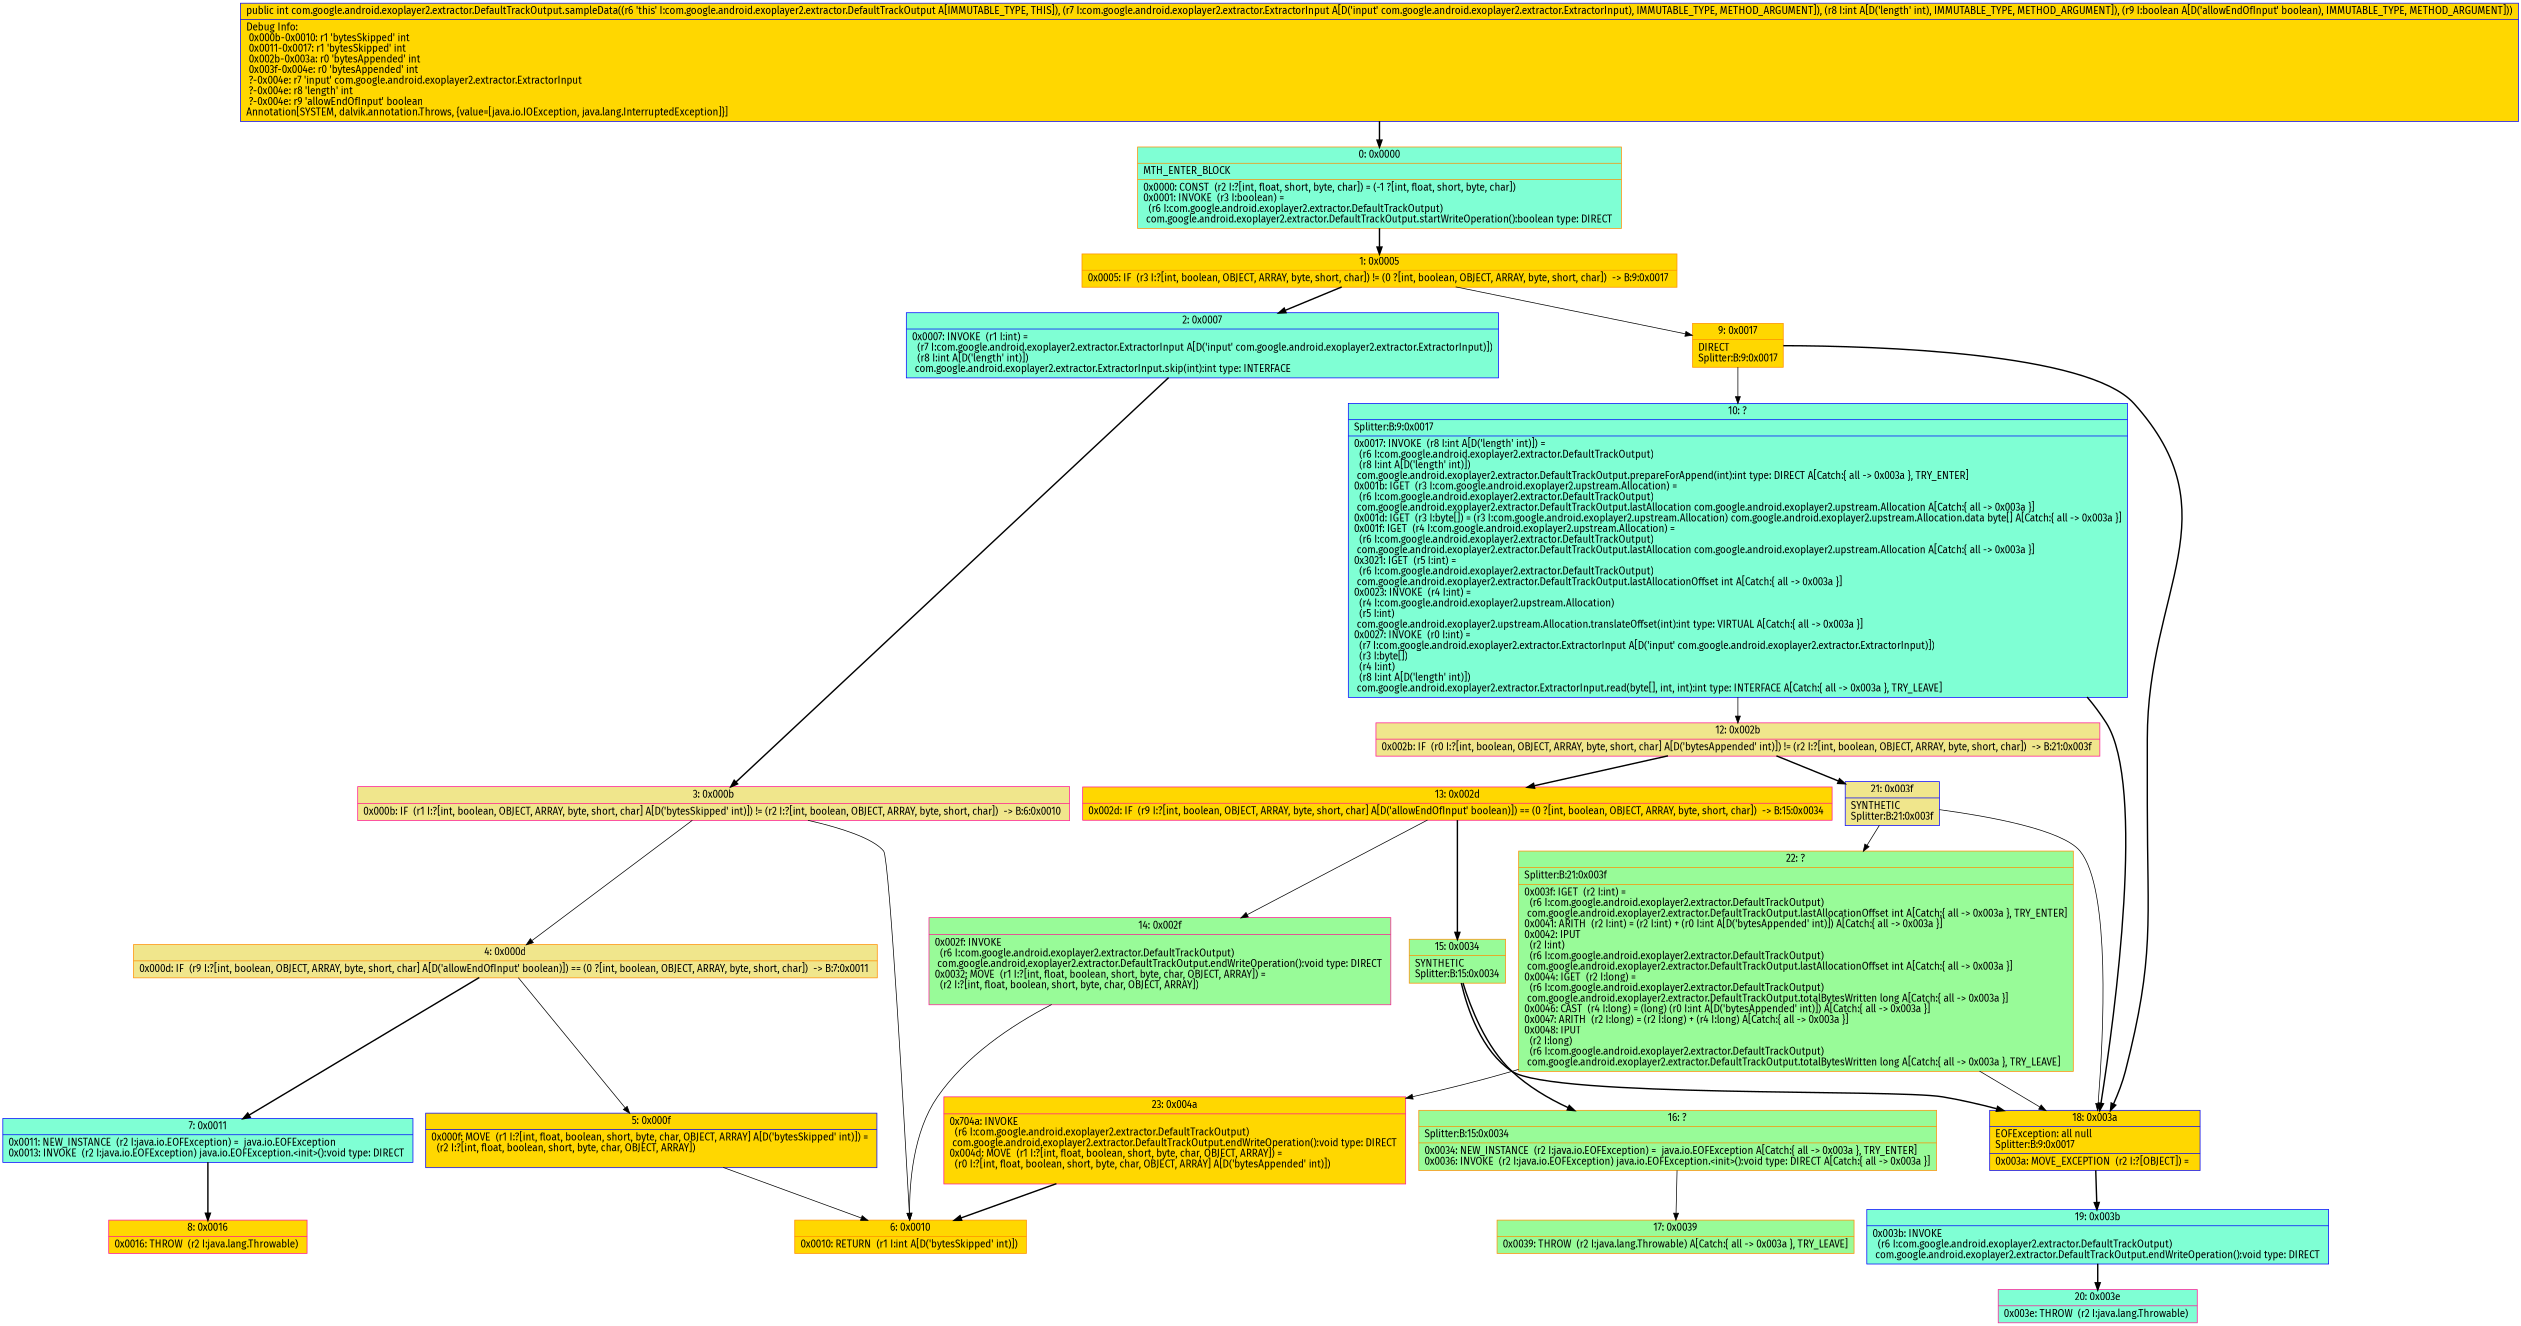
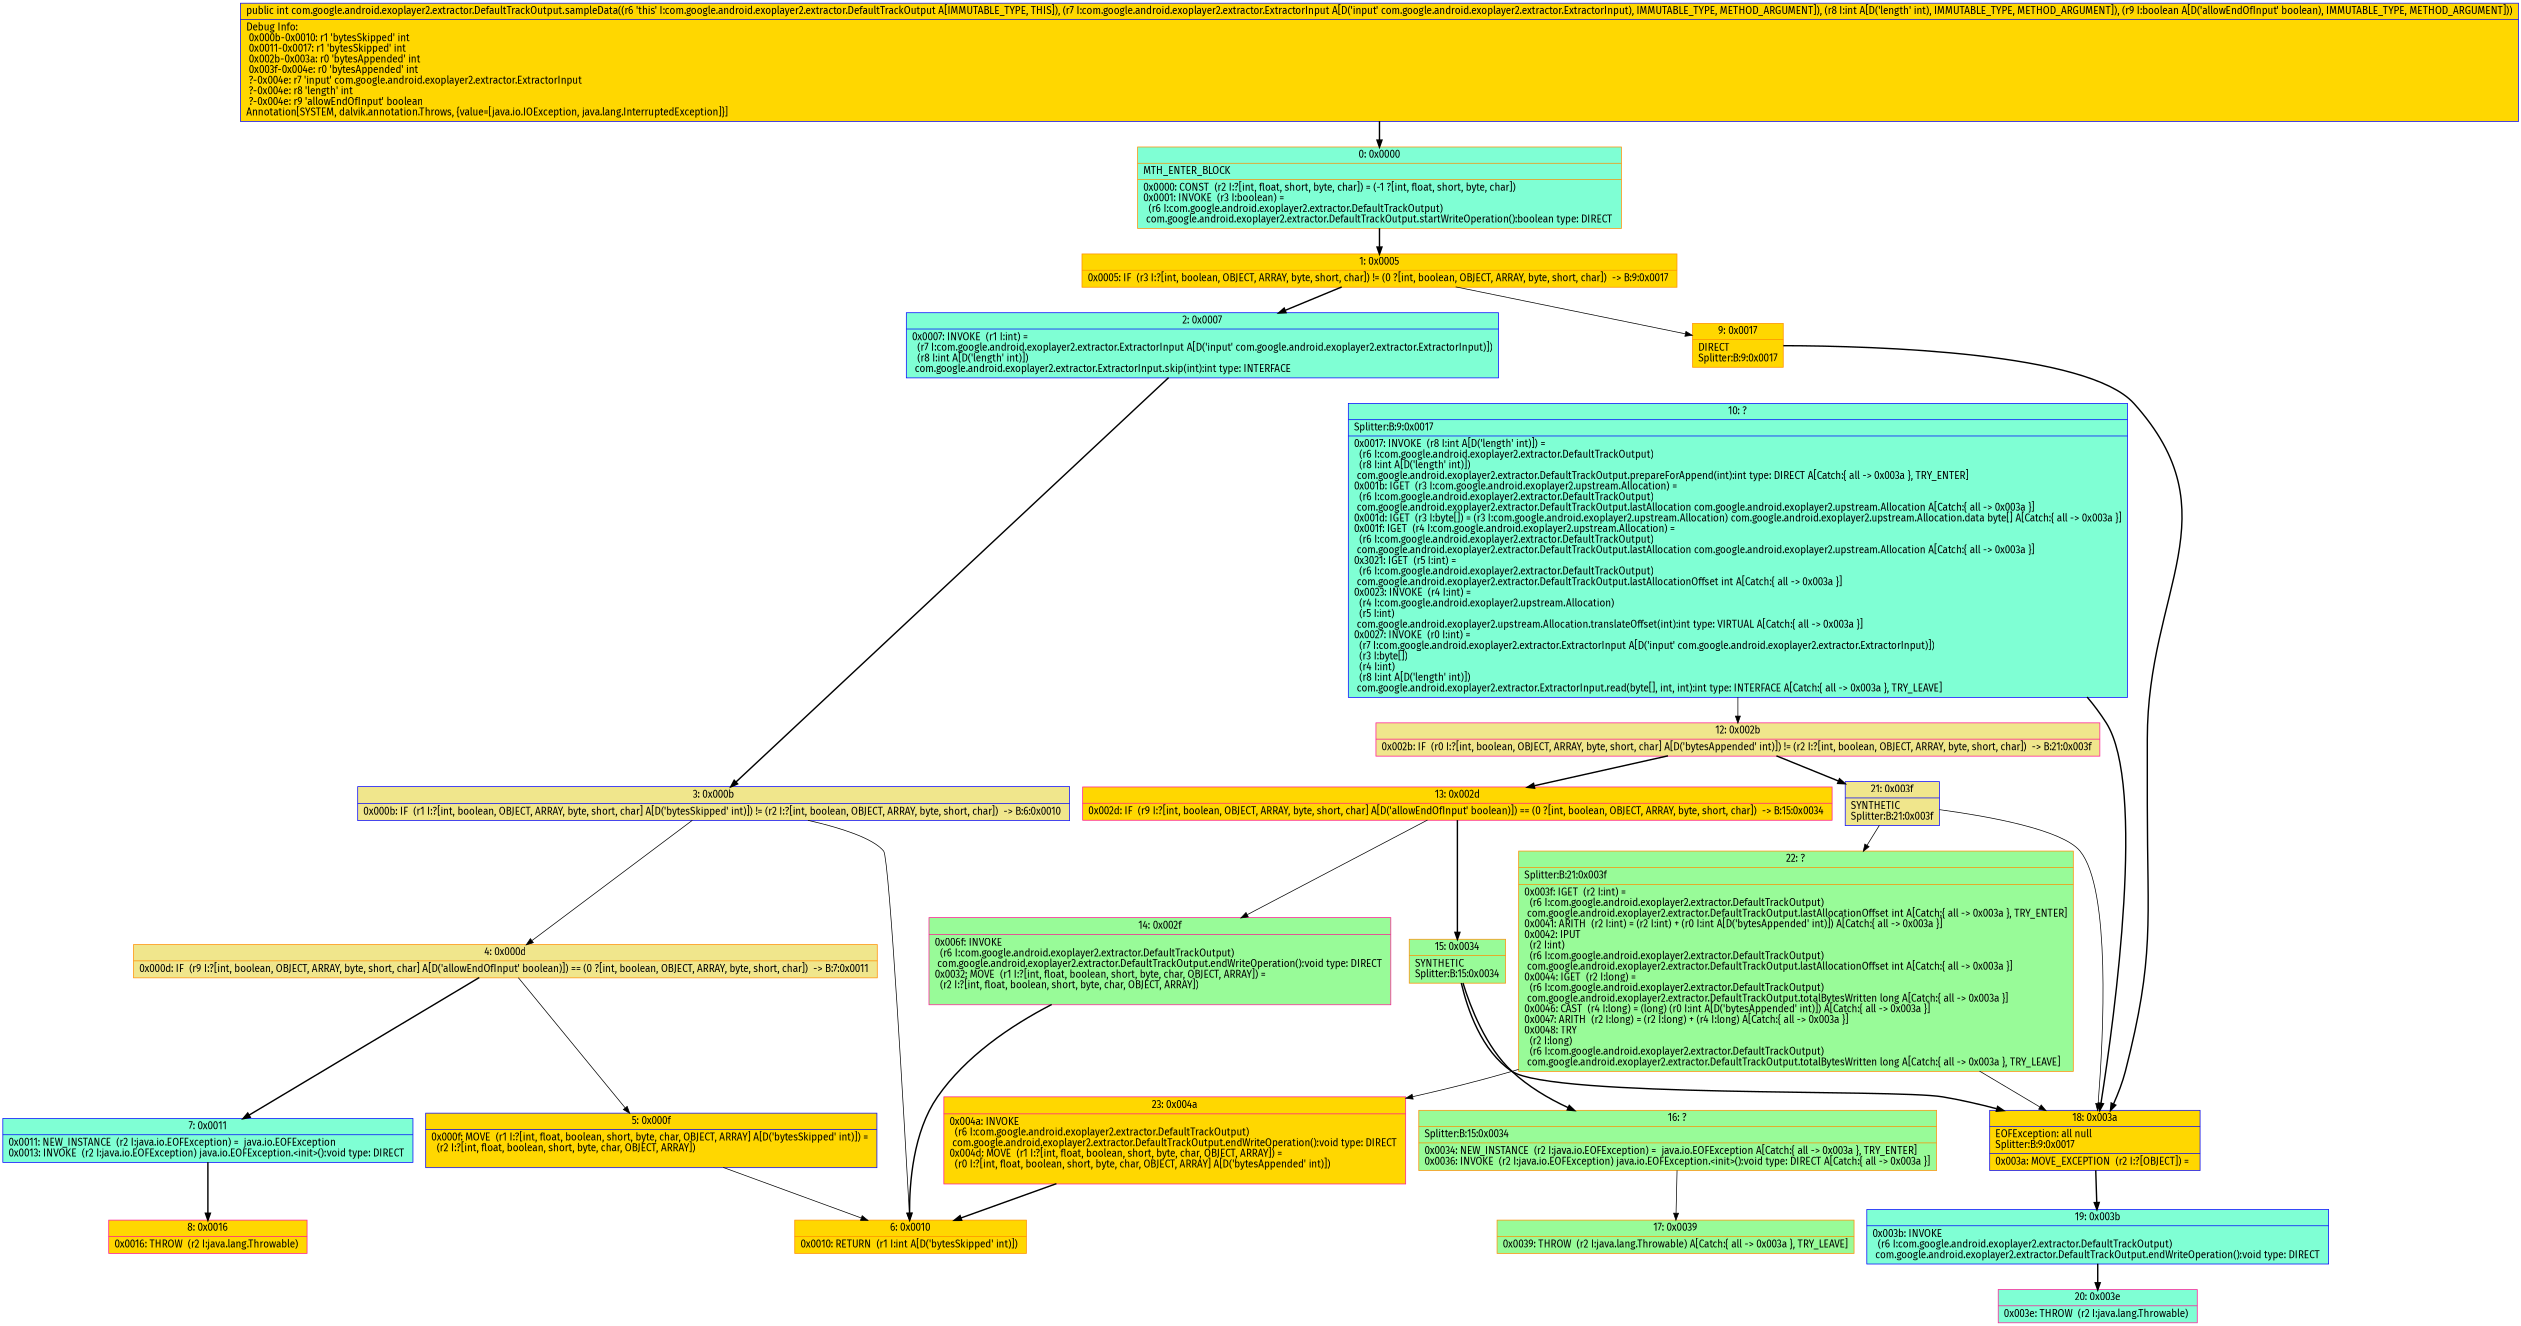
(1738, 382) -> none
(714, 804) -> (714, 804)
(971, 943) -> (971, 943)
(1556, 1031) -> (1553, 1031)
(946, 1086) -> (946, 1086)
(987, 1122) -> (987, 1122)
